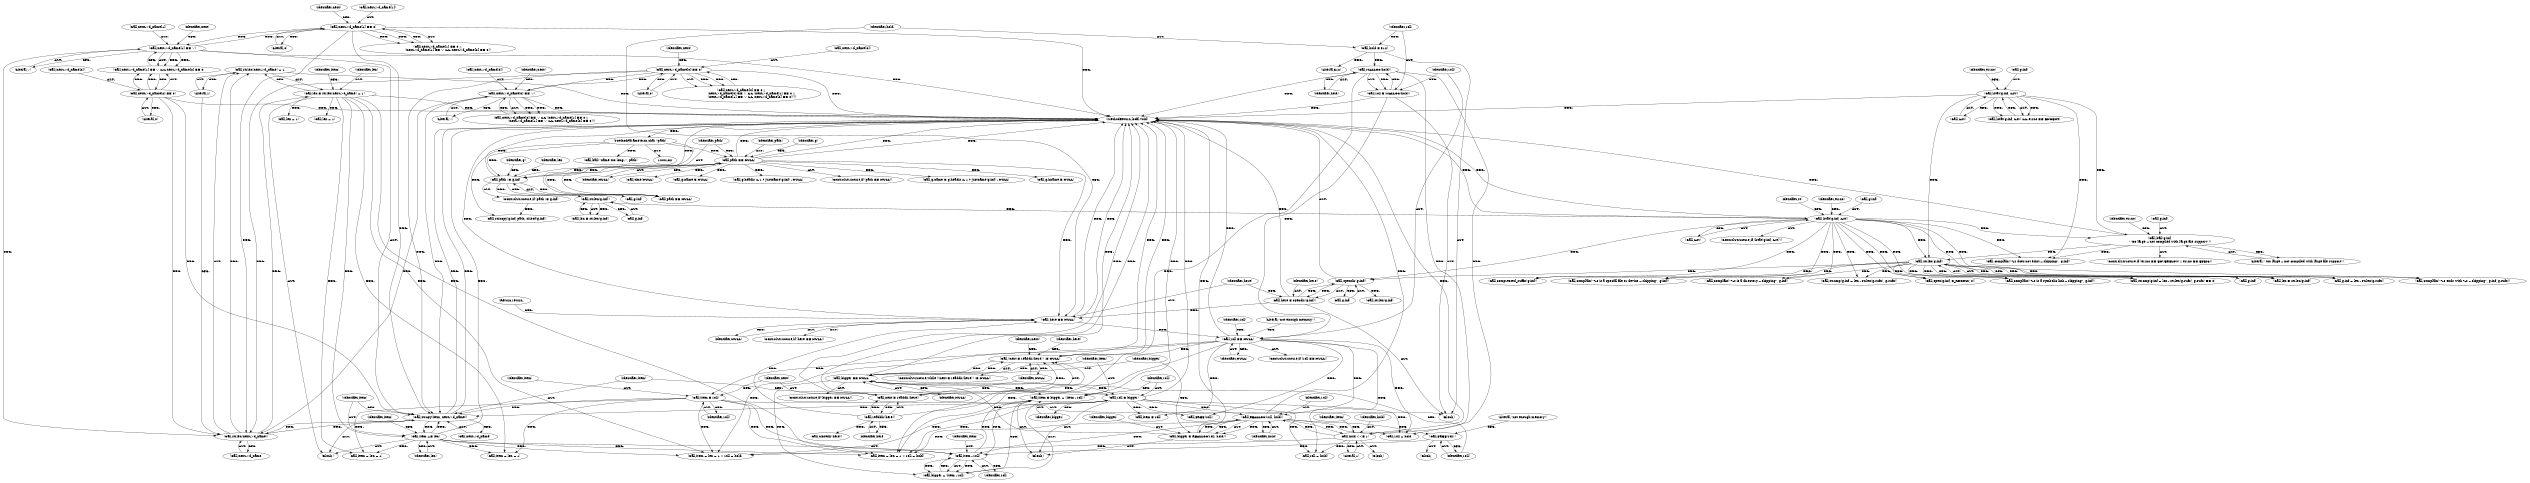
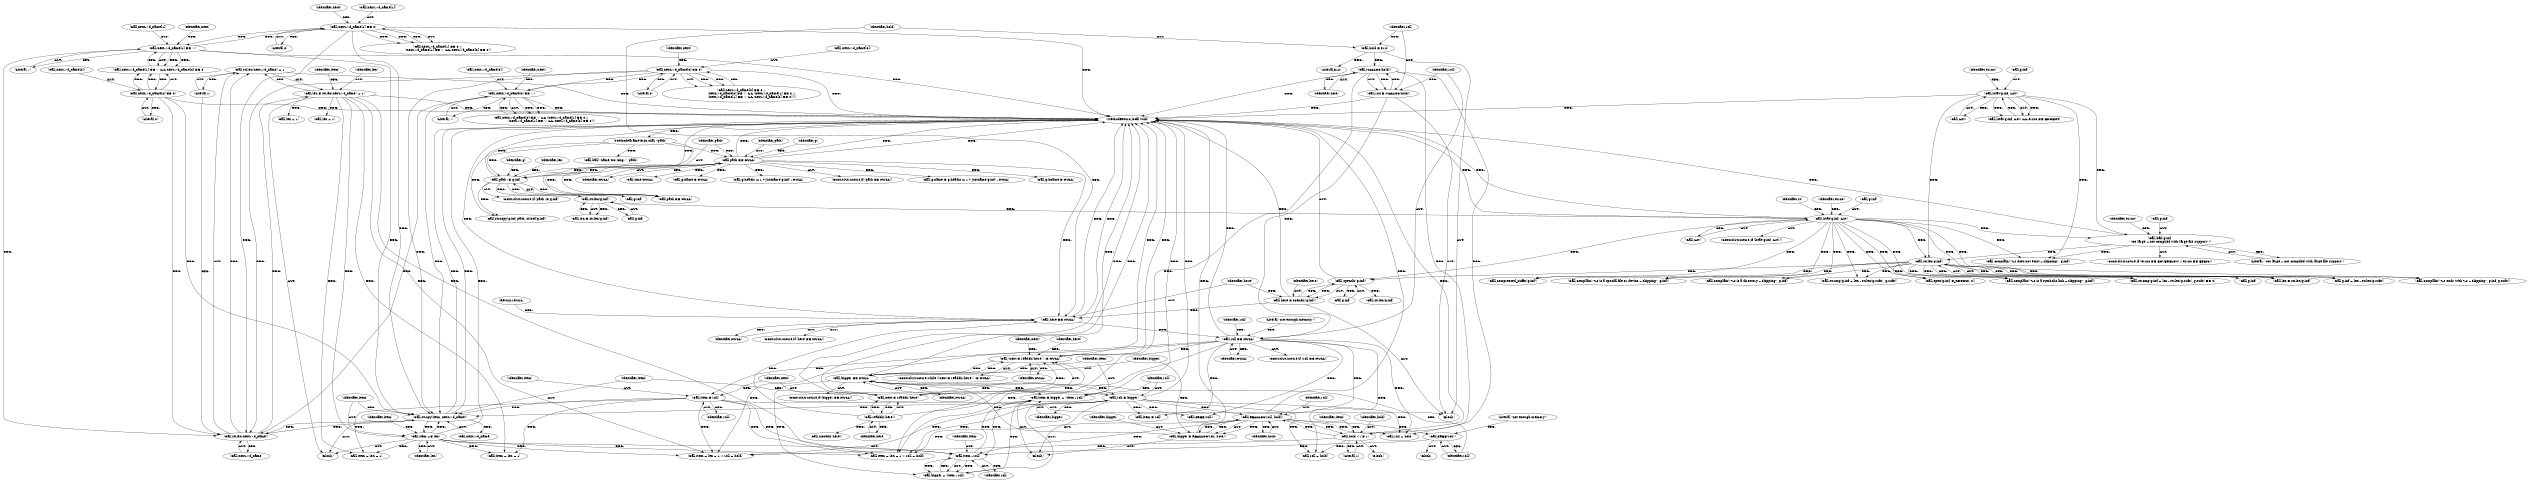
(665, 160) -> none
(525, 208) -> (479, 200)
(395, 240) -> (395, 240)
